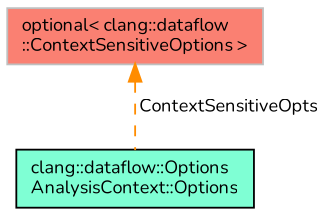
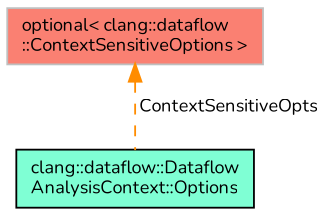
(135, 179) -> (135, 179)
